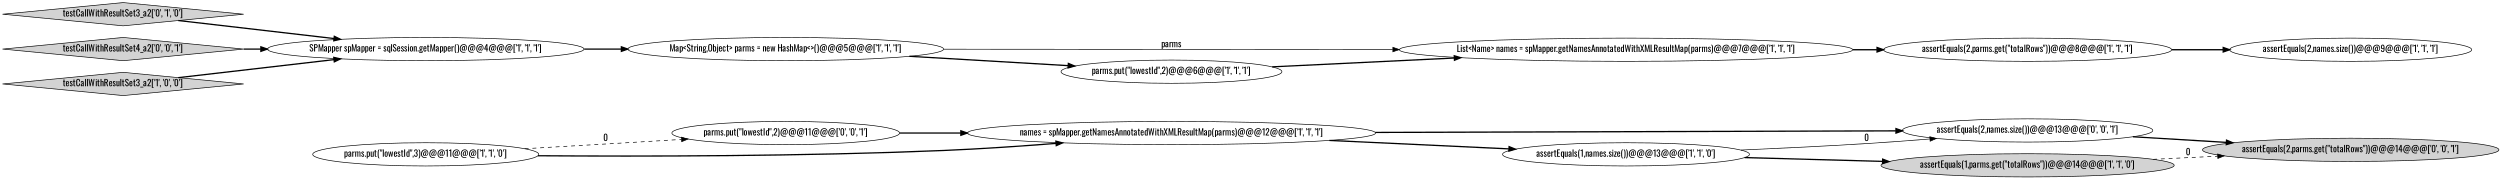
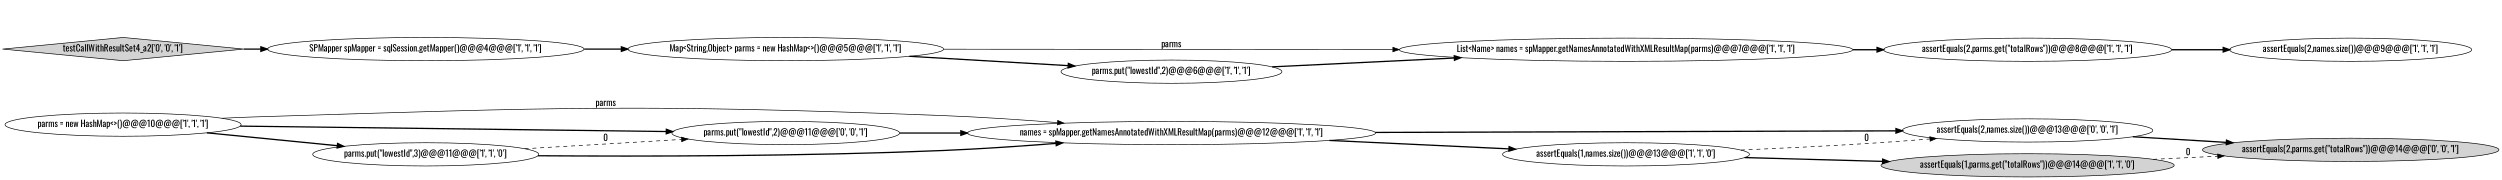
(123, 14) -> none
(123, 84) -> none
none -> (123, 125)
(1836, 145) -> (1836, 145)
